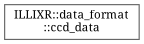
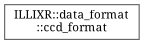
(72, 22) -> (72, 22)
